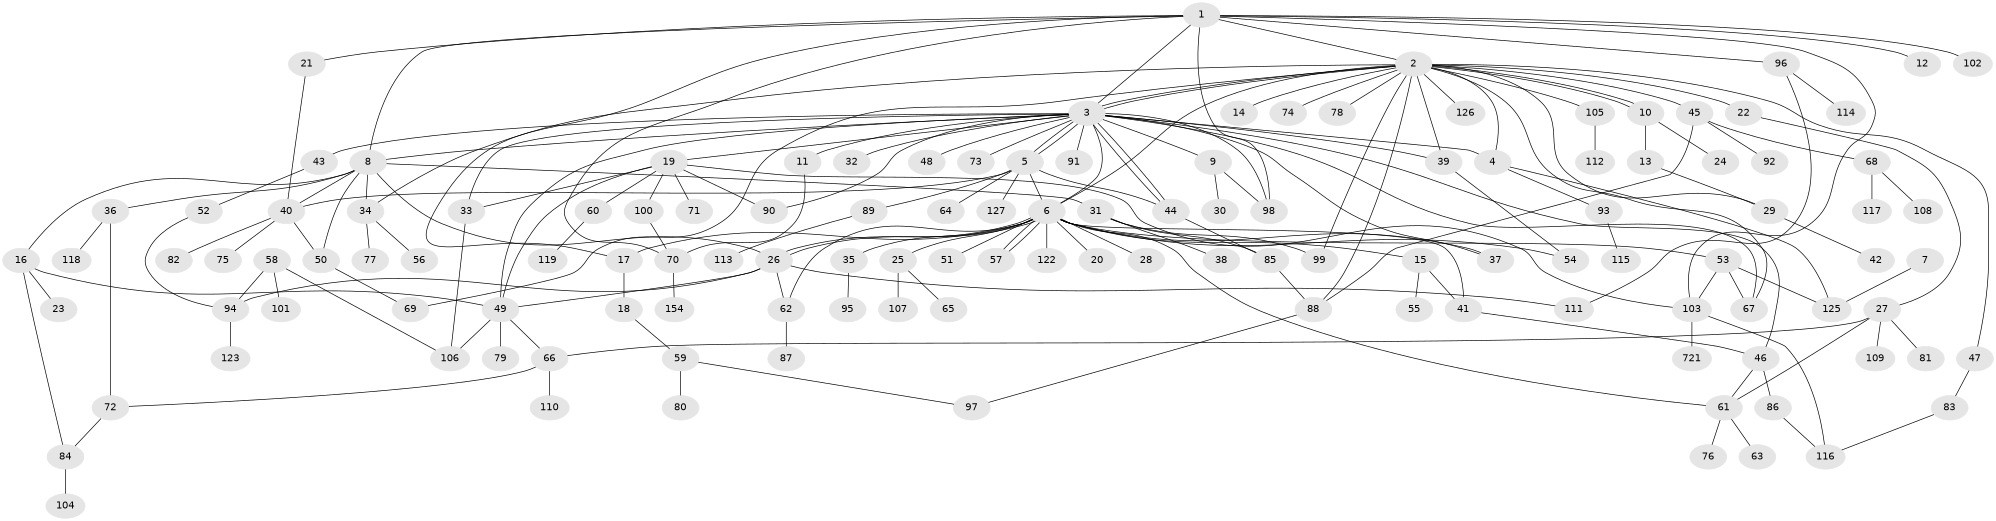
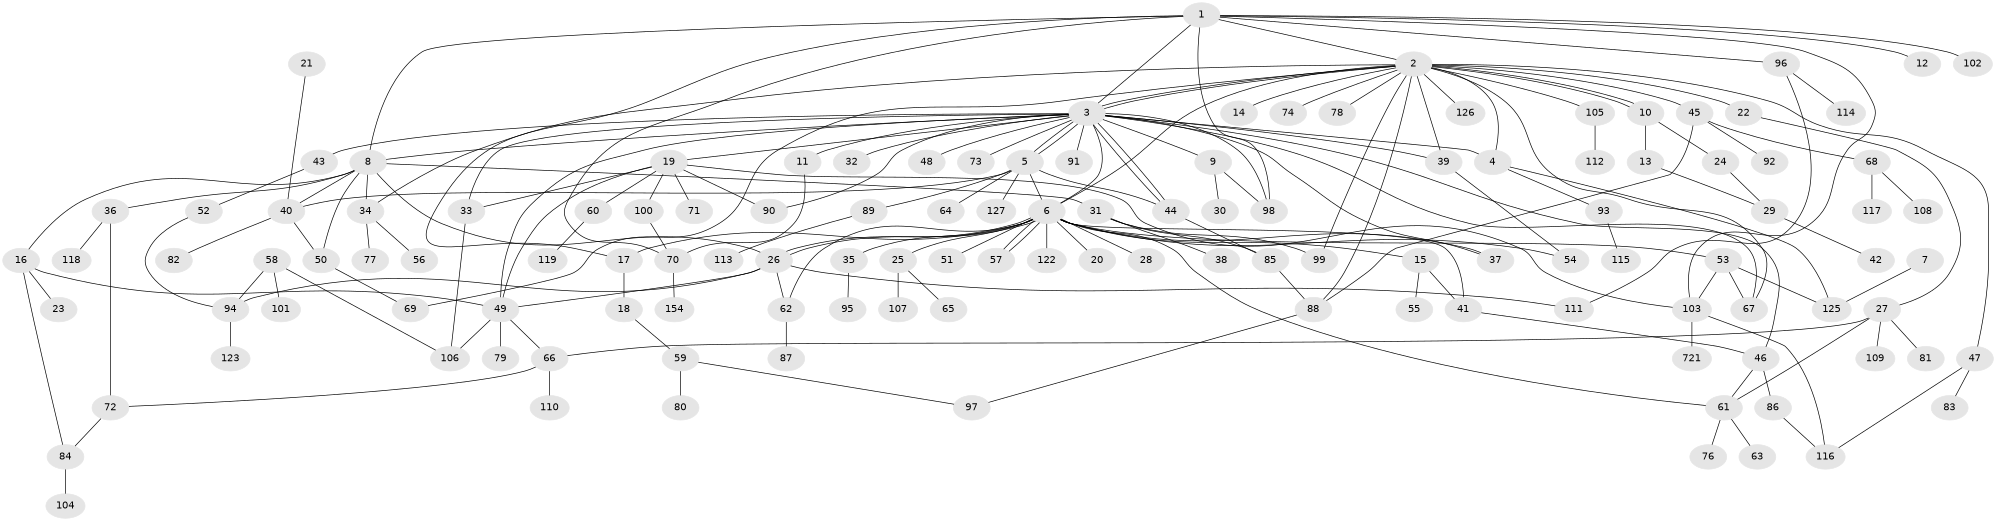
(753, 26) -> none
(1568, 173) -> (1745, 187)
(223, 261) -> none
(1888, 432) -> (1900, 408)
